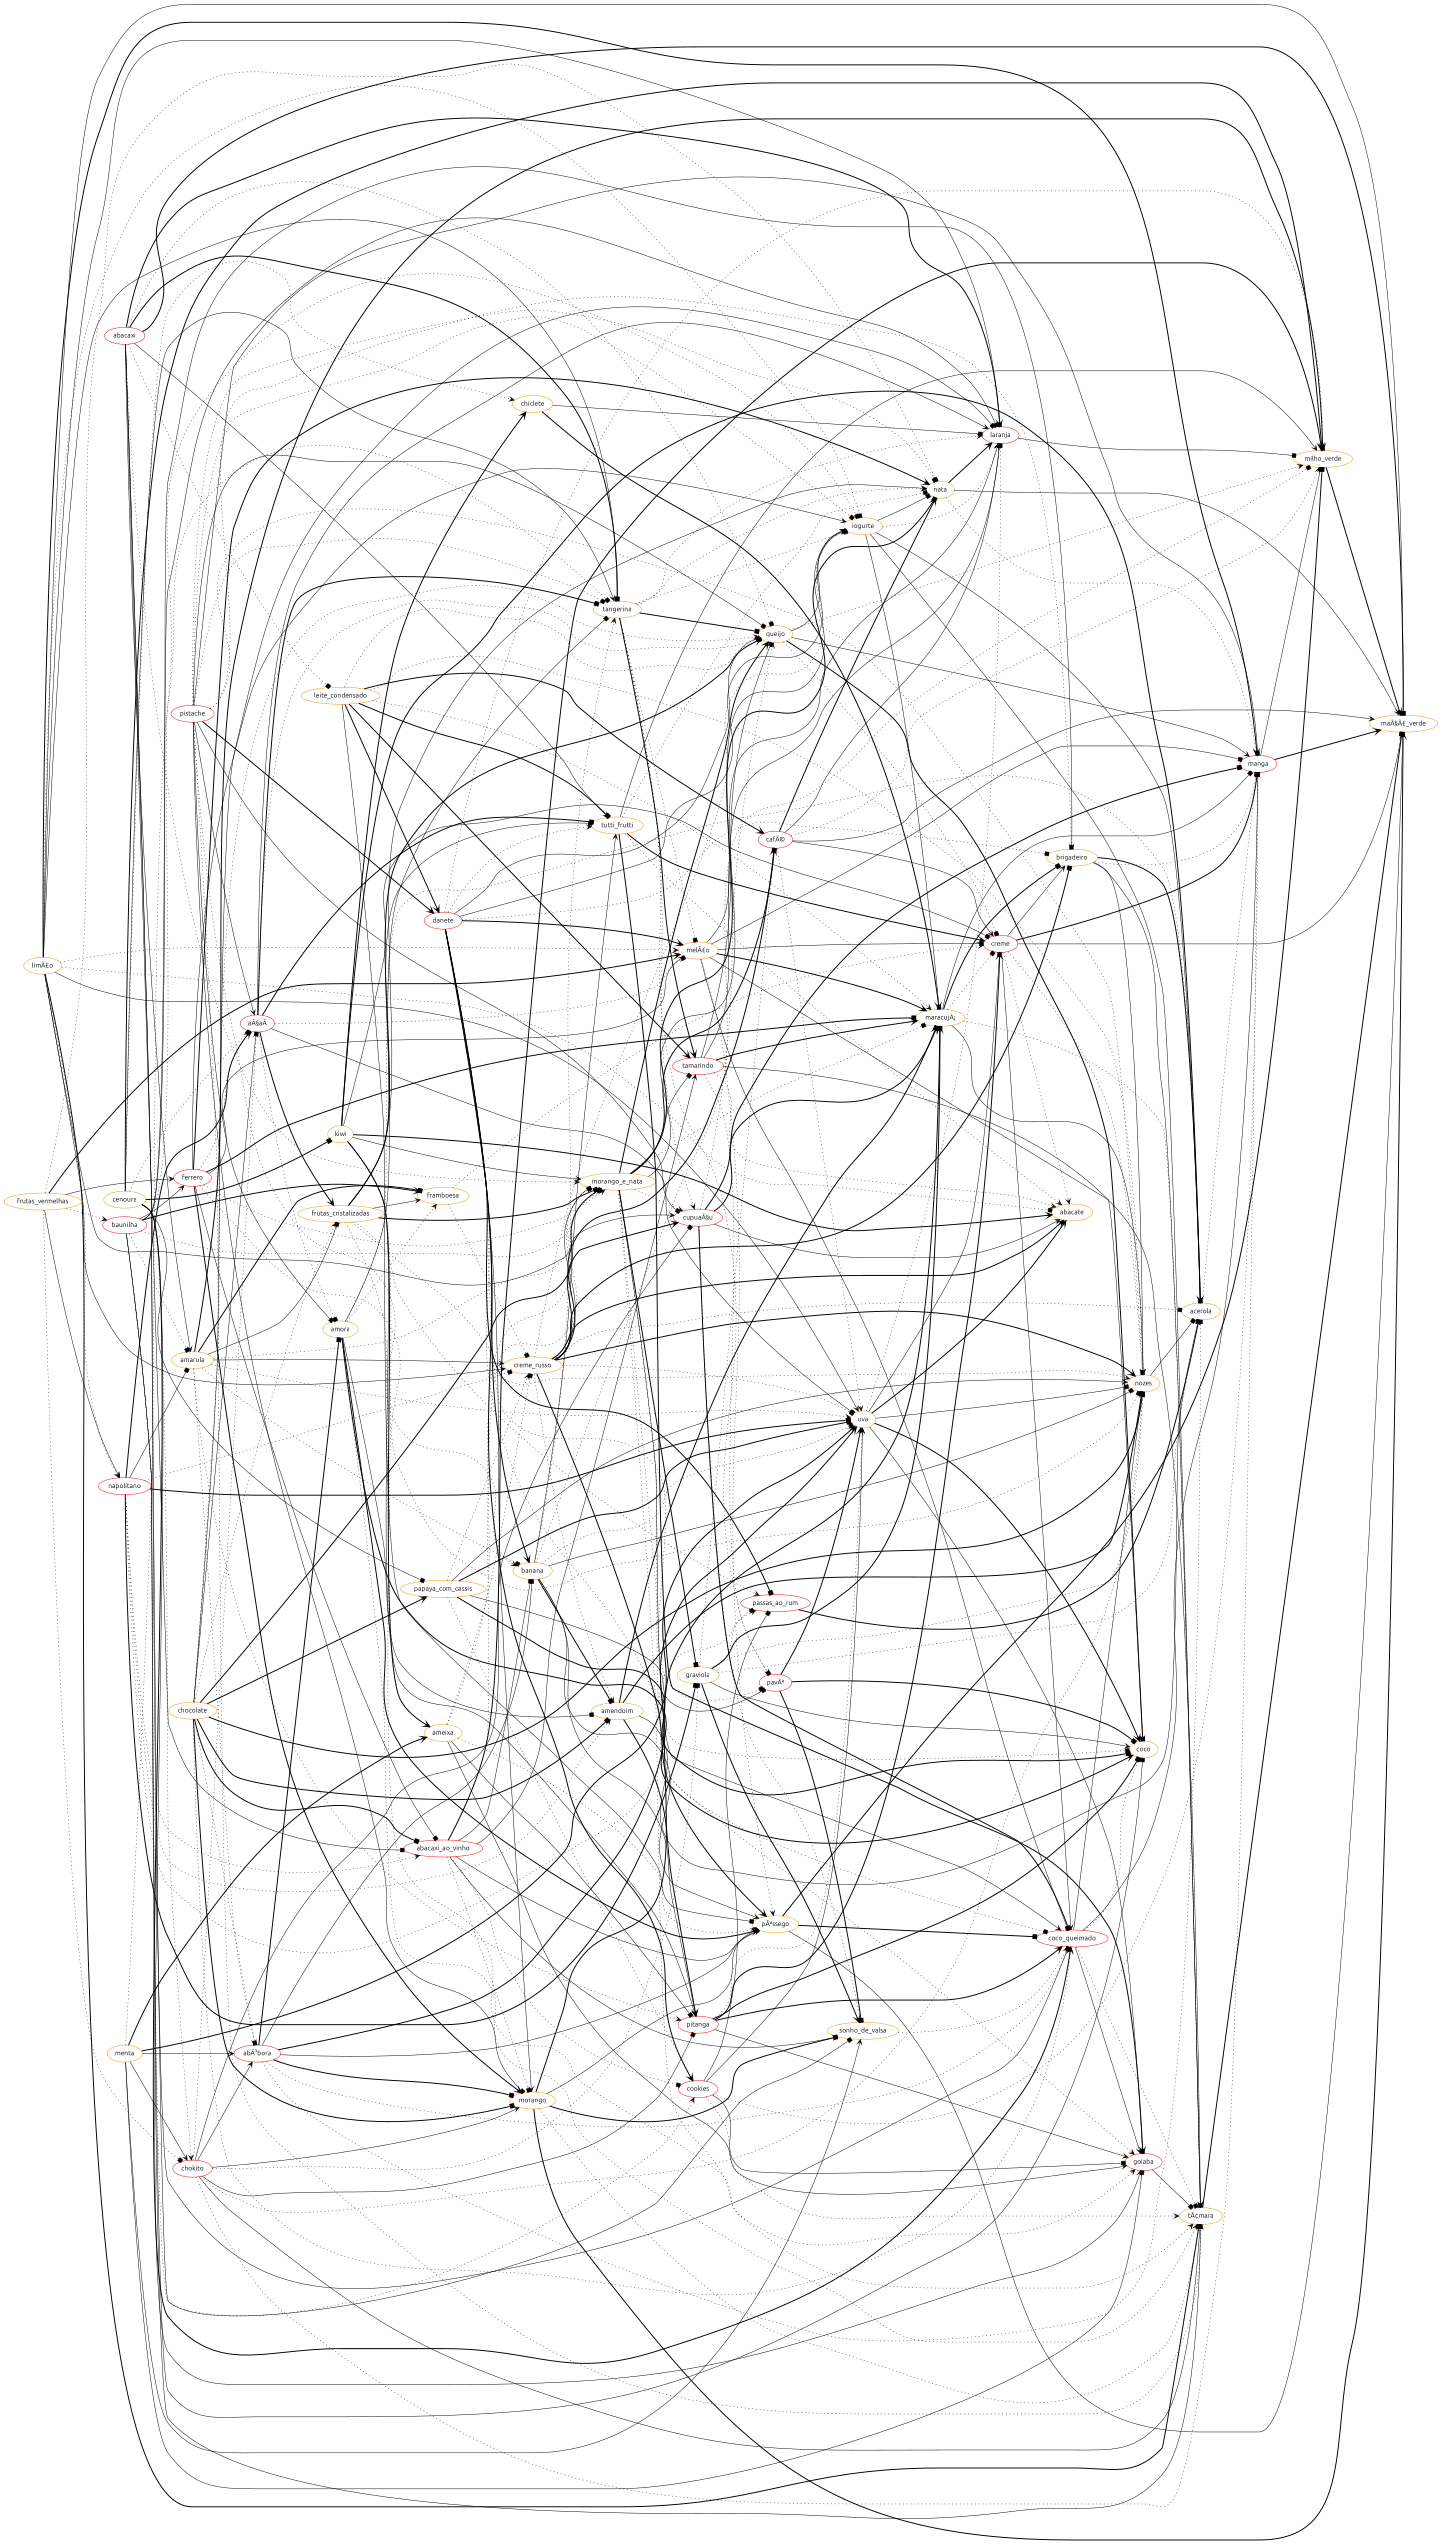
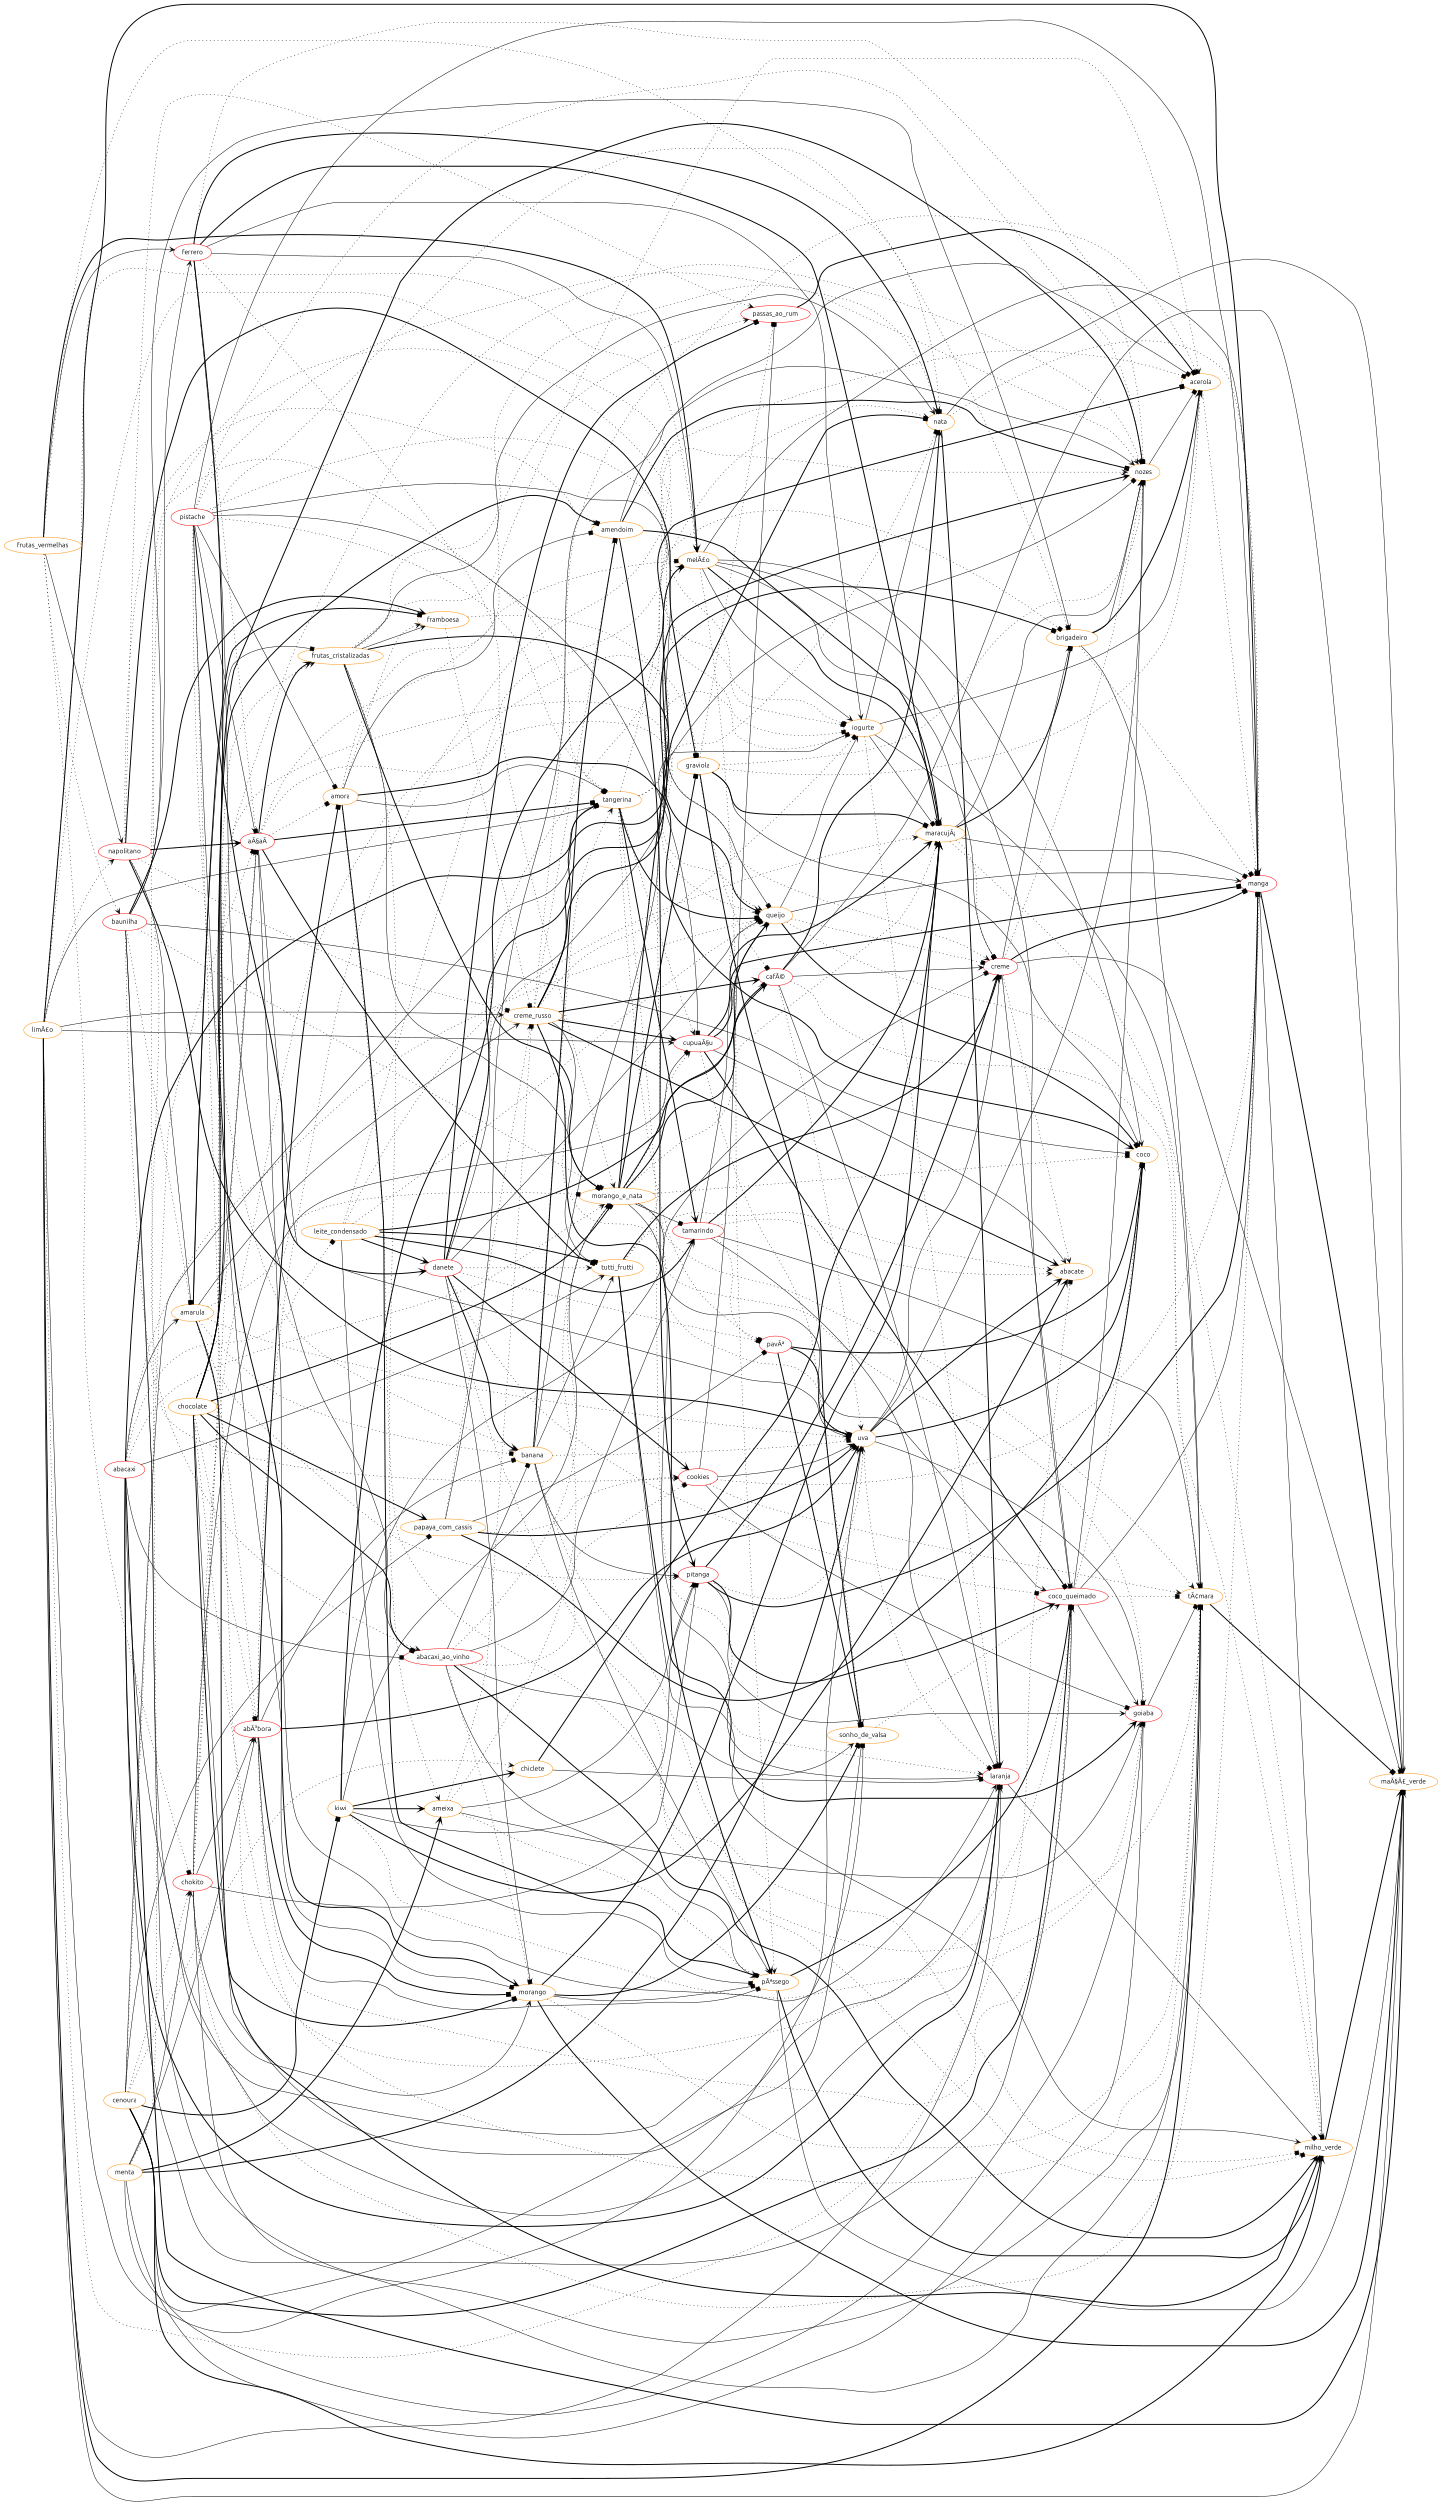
(945, 1920) -> (1149, 1388)
